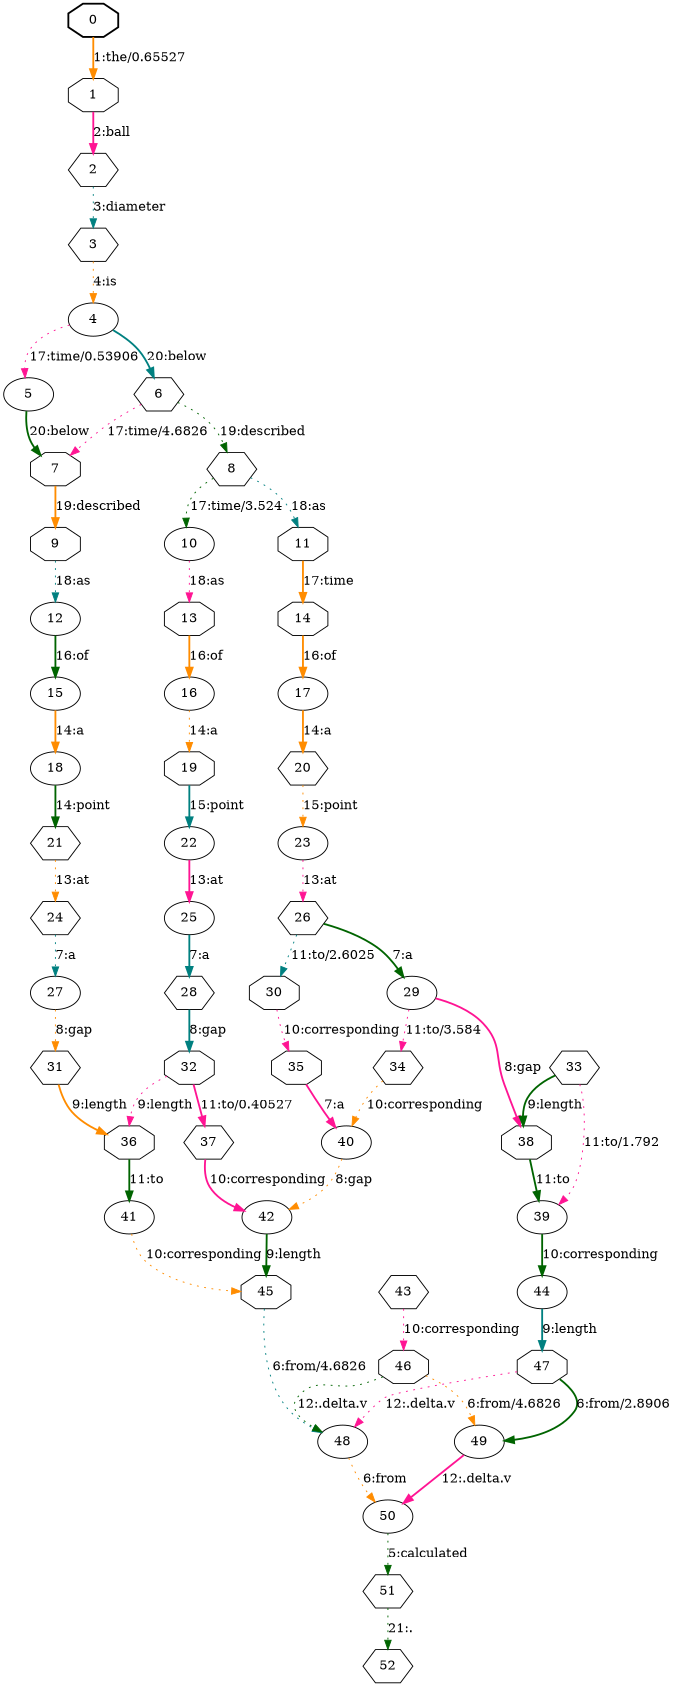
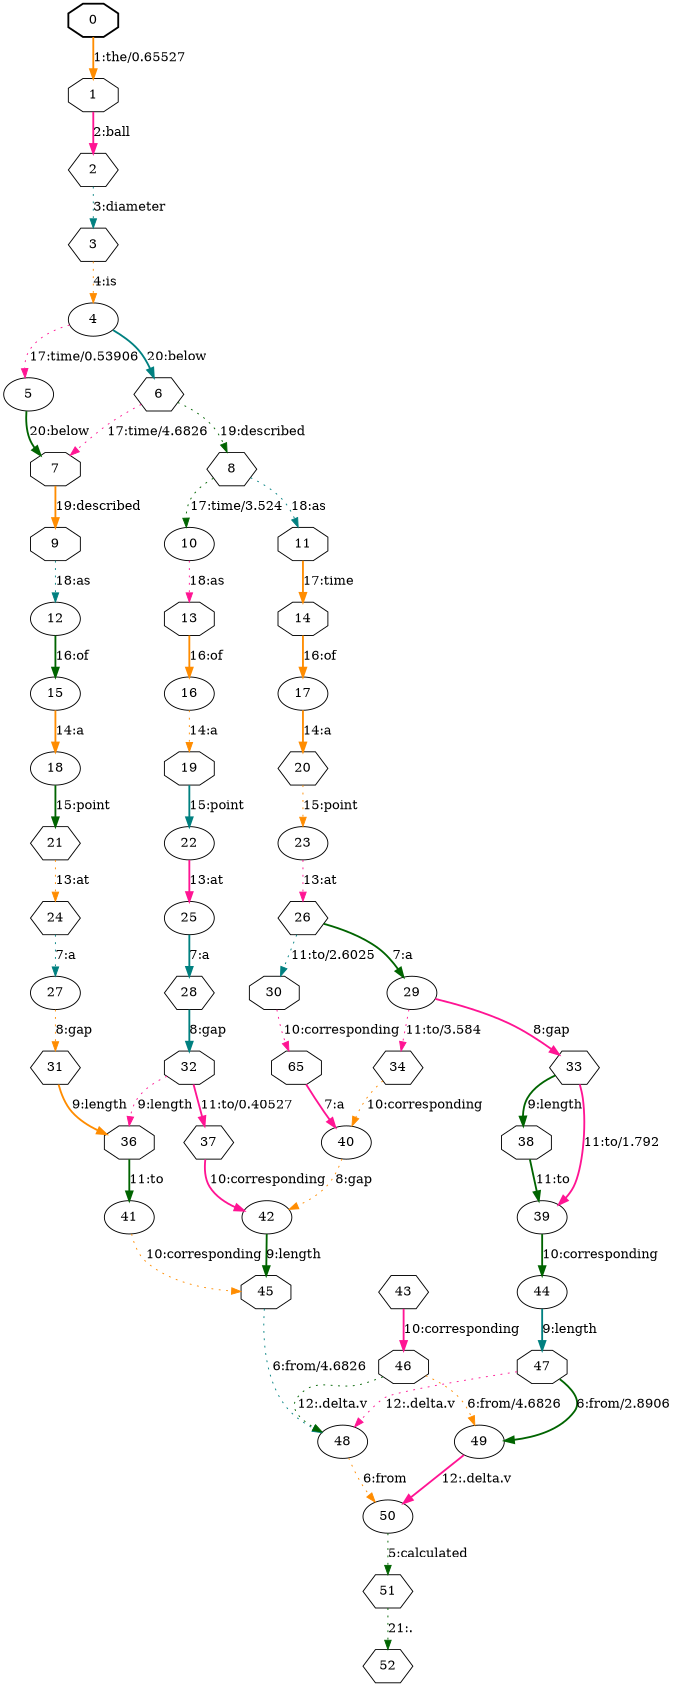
(83, 806) -> (83, 806)
(495, 1043) -> (496, 1018)
(296, 1068) -> (296, 1068)
(583, 1143) -> (583, 1143)
(404, 1325) -> (404, 1325)
